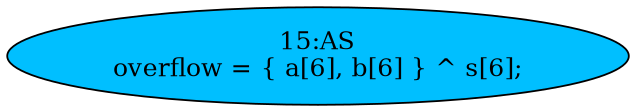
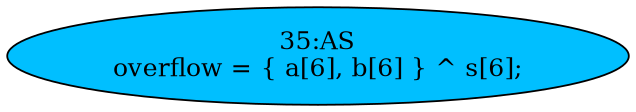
(318, 56) -> (318, 56)
